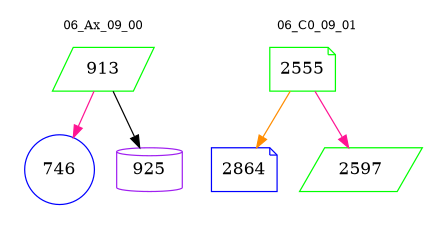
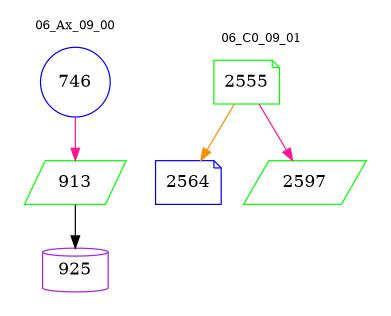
(86, 109) -> (75, 133)
(244, 170) -> (188, 183)
